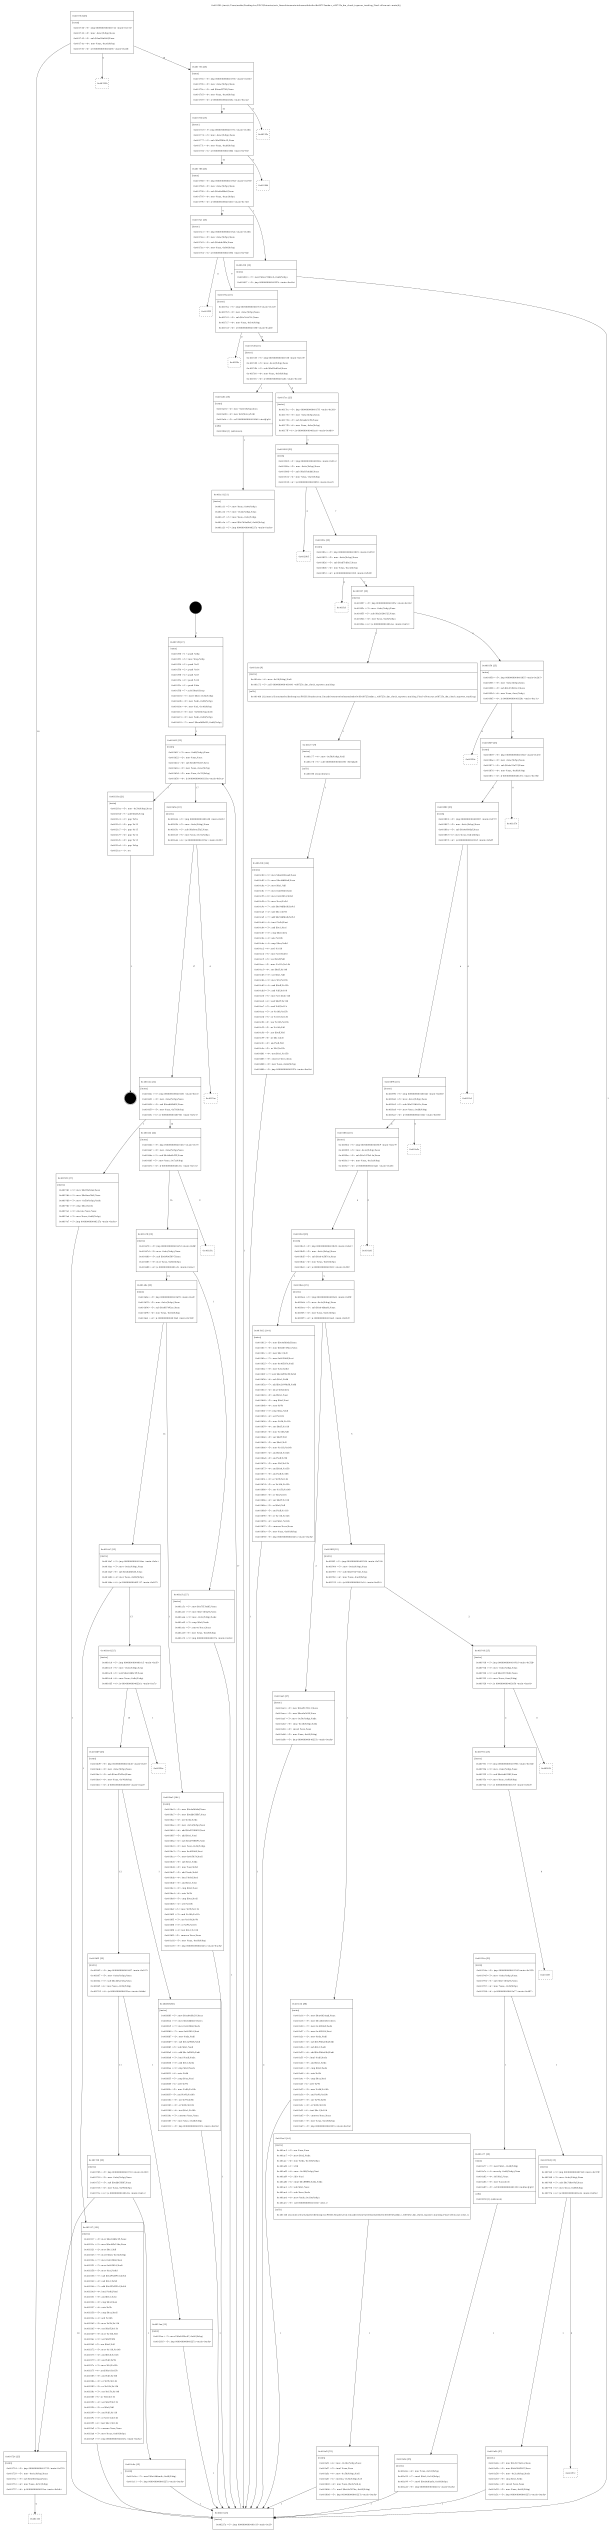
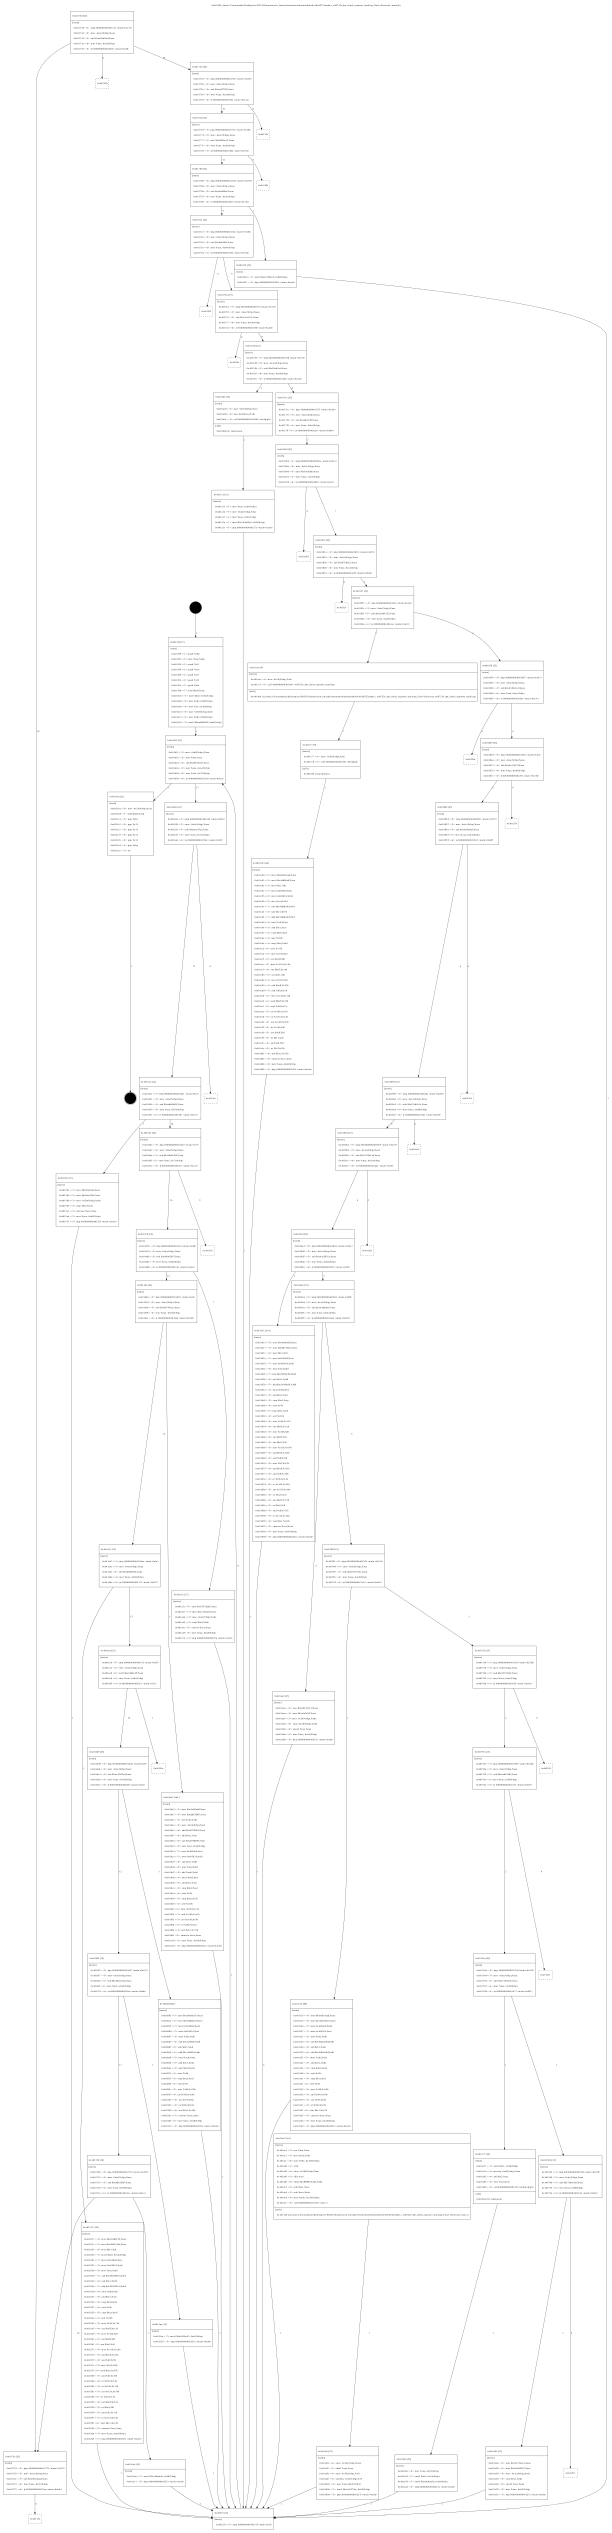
none -> (505, 1871)
